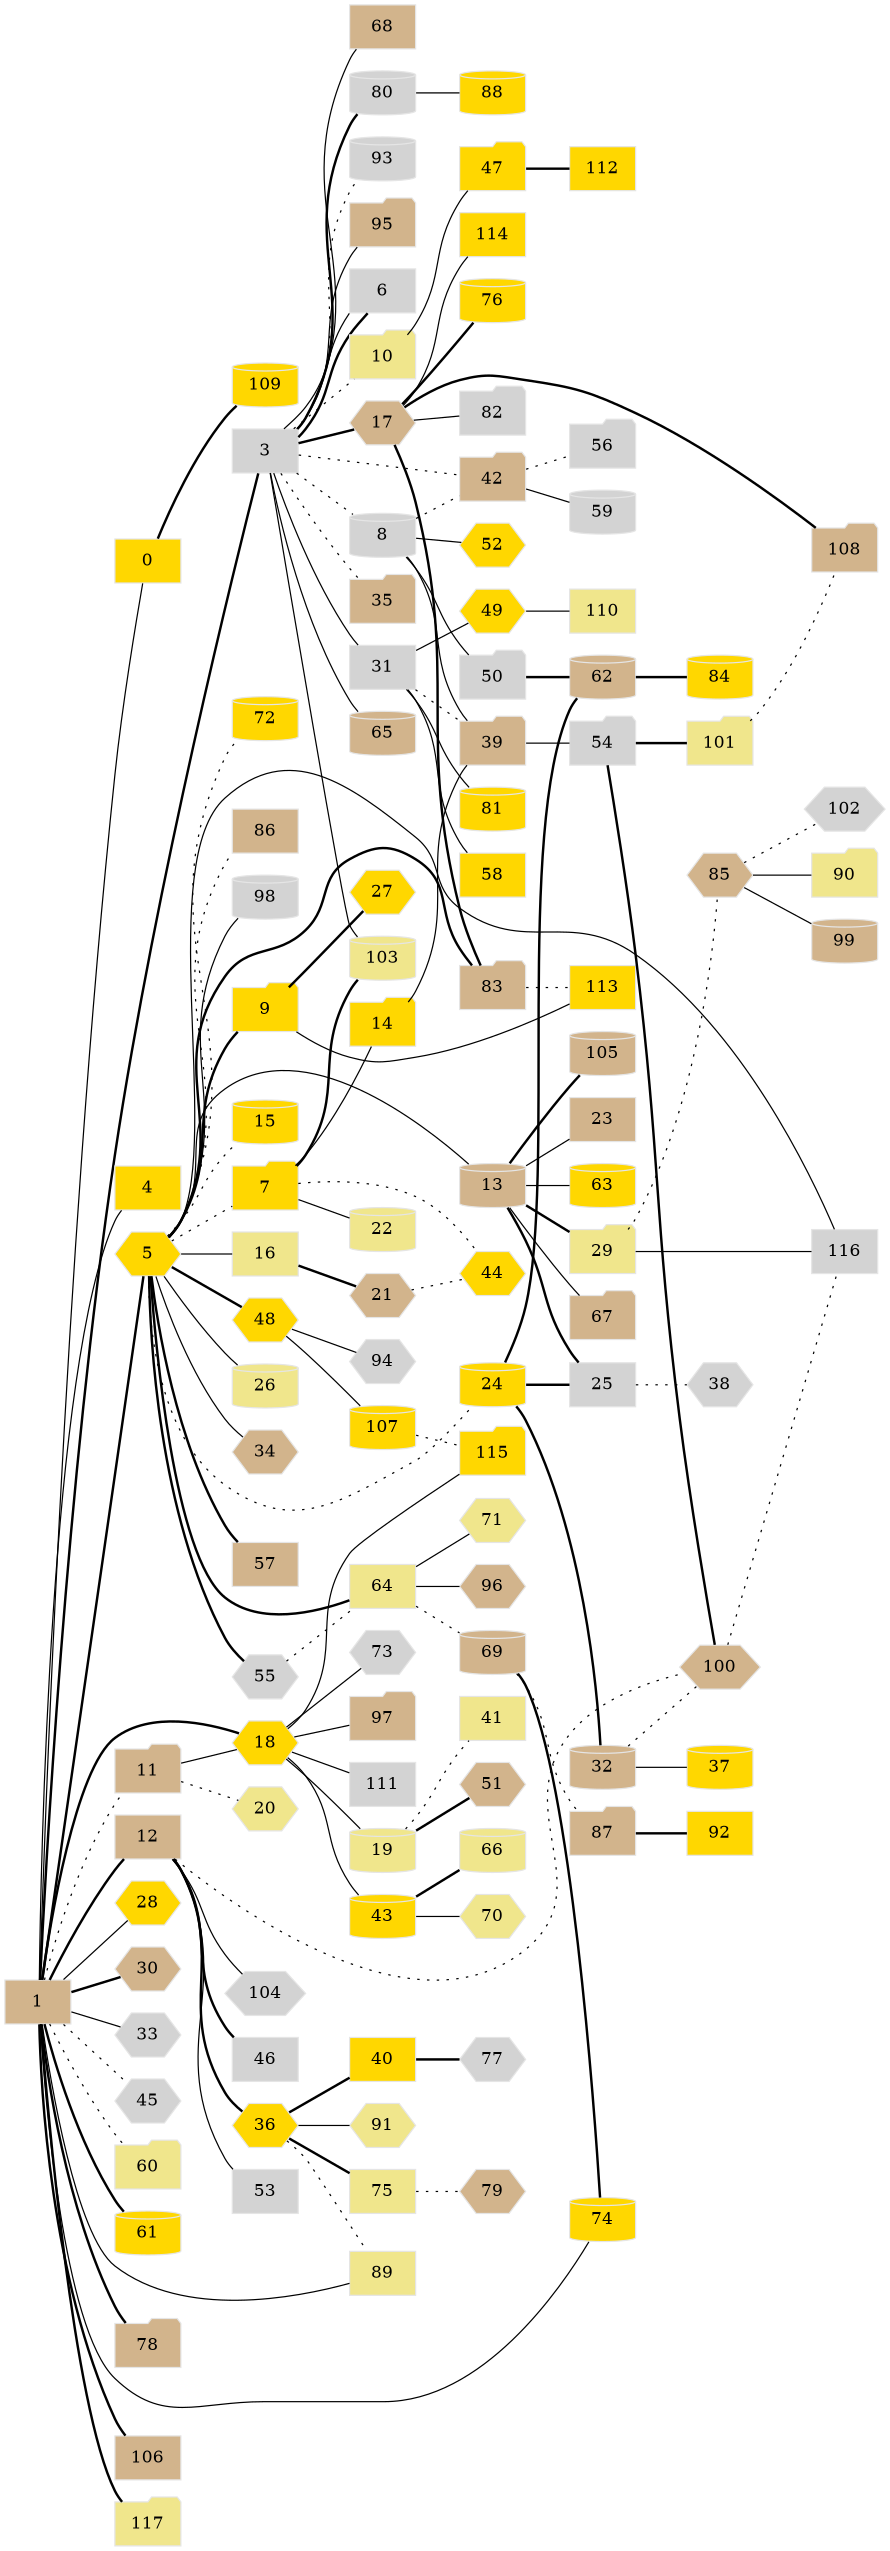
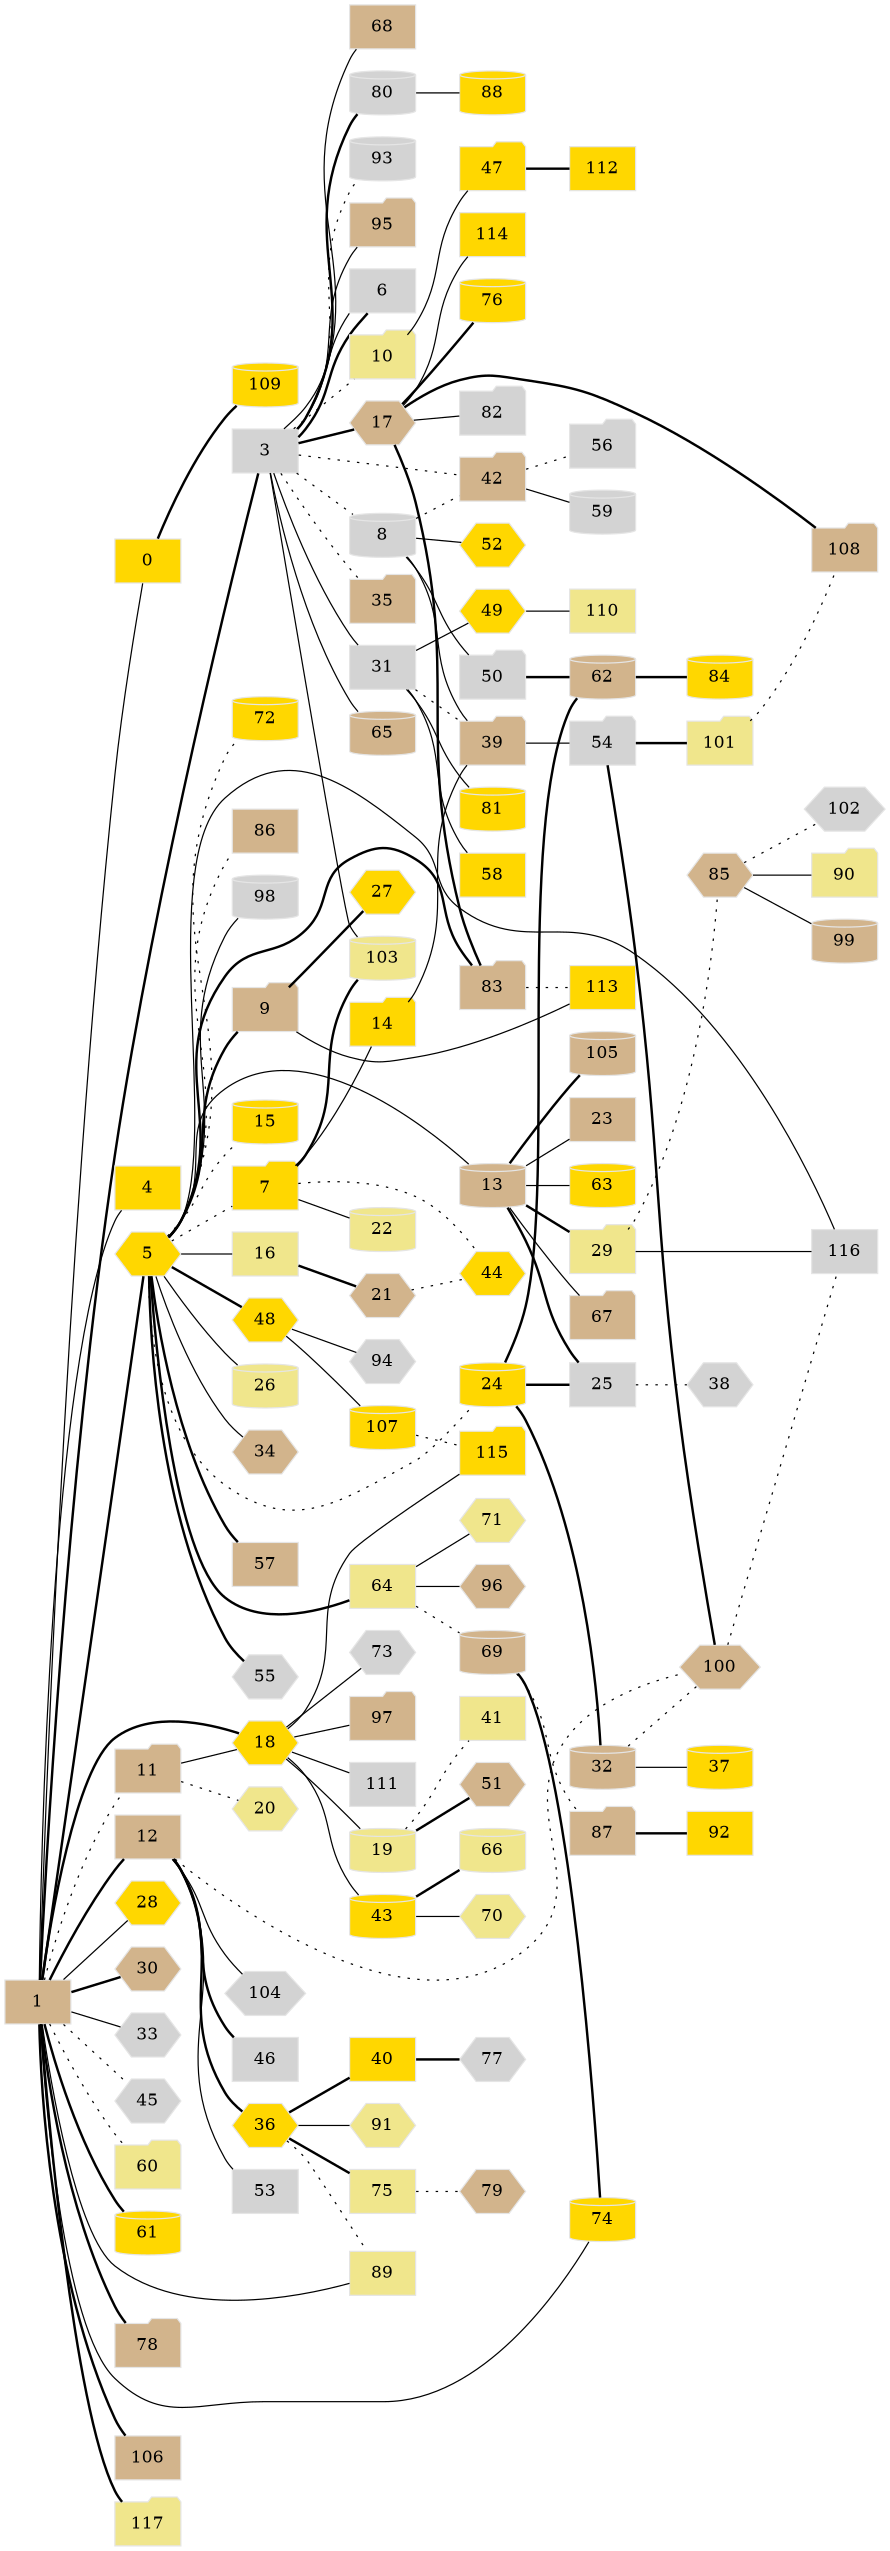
(265, 1010) -> (265, 1010)
(318, 1636) -> none
